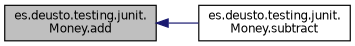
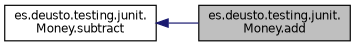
(184, 23) -> (184, 23)
